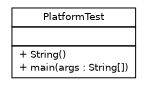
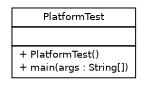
(43, 55) -> (59, 55)
